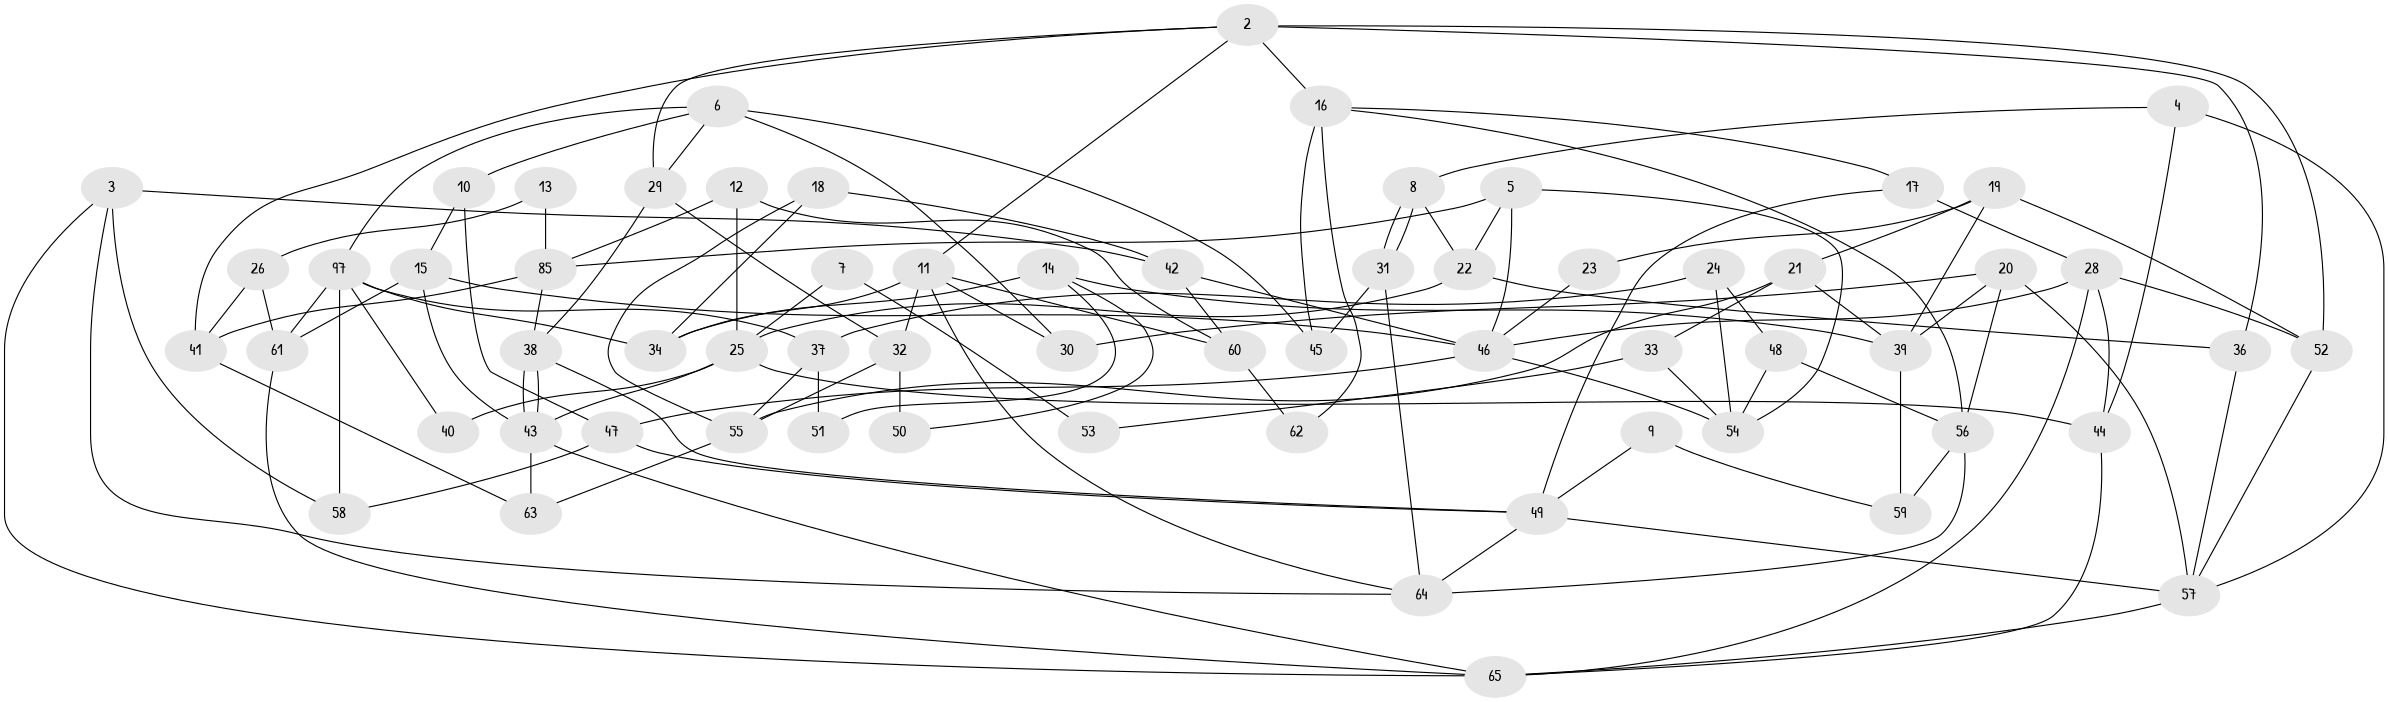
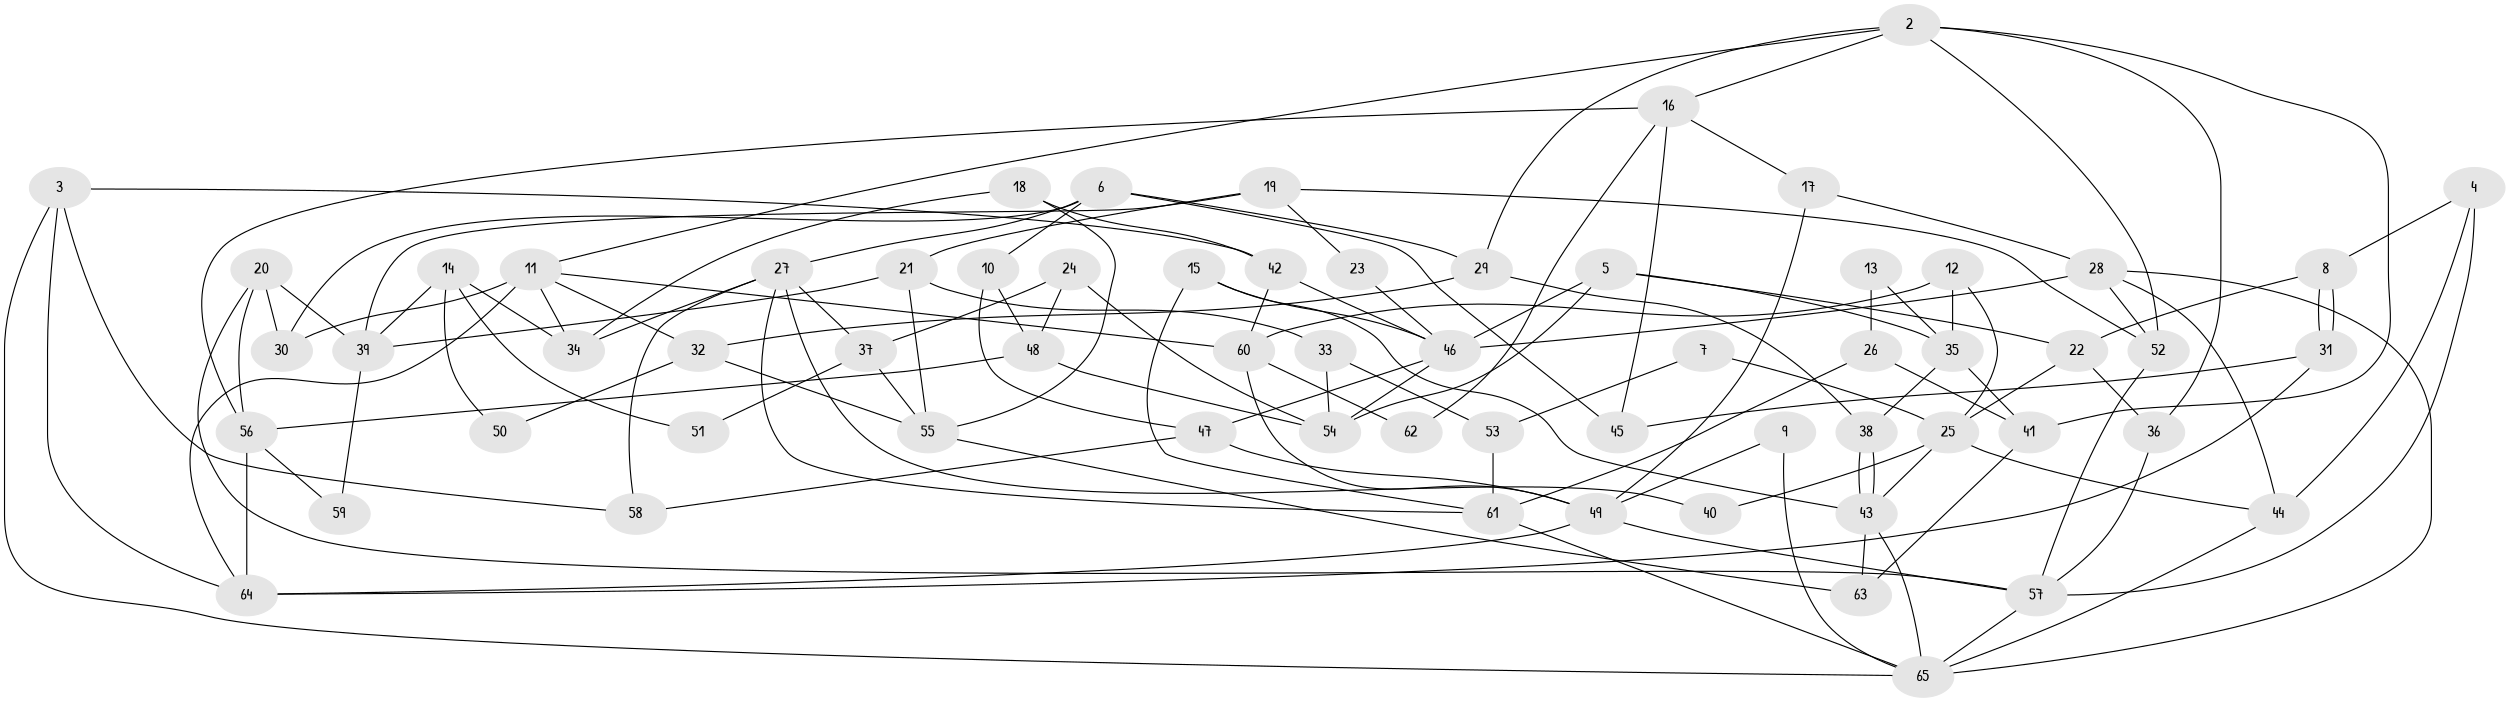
(441, 231) -> (1011, 310)
(340, 269) -> (782, 269)
(546, 269) -> (1953, 351)
none -> (1493, 473)
(1773, 479) -> (1811, 600)
(1016, 489) -> (1342, 481)
